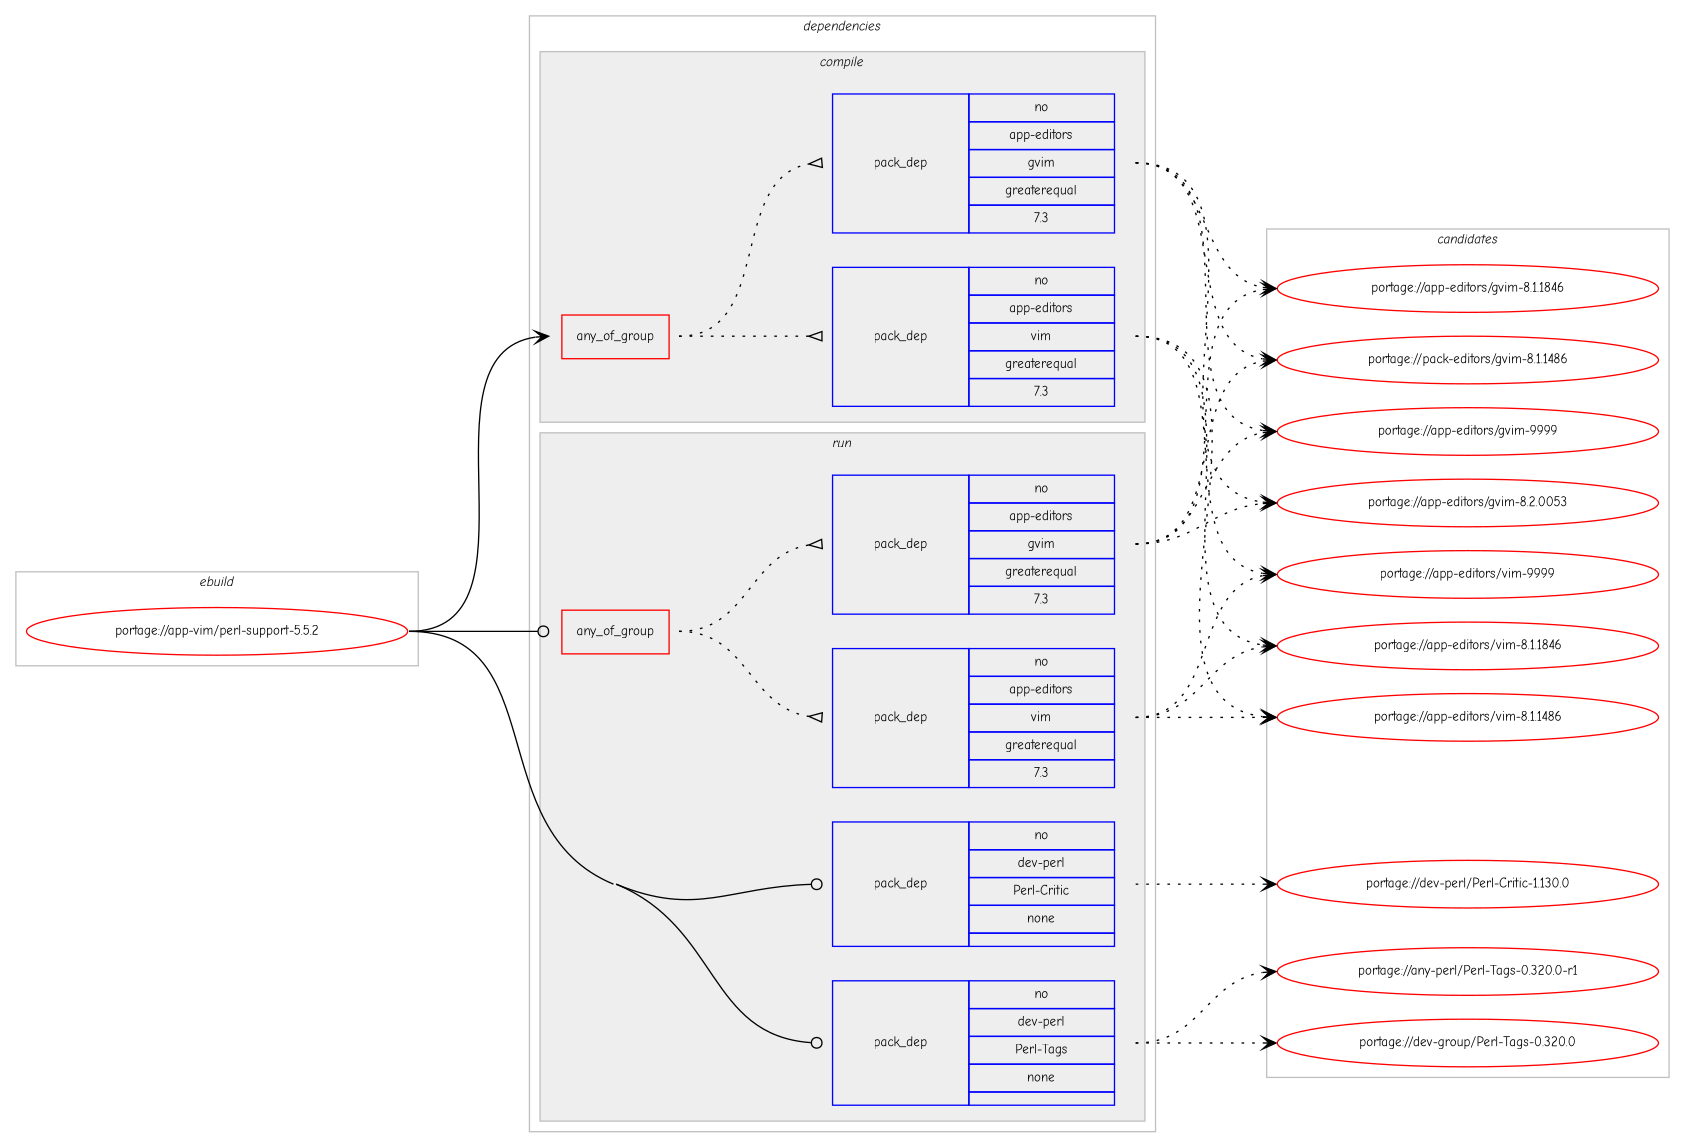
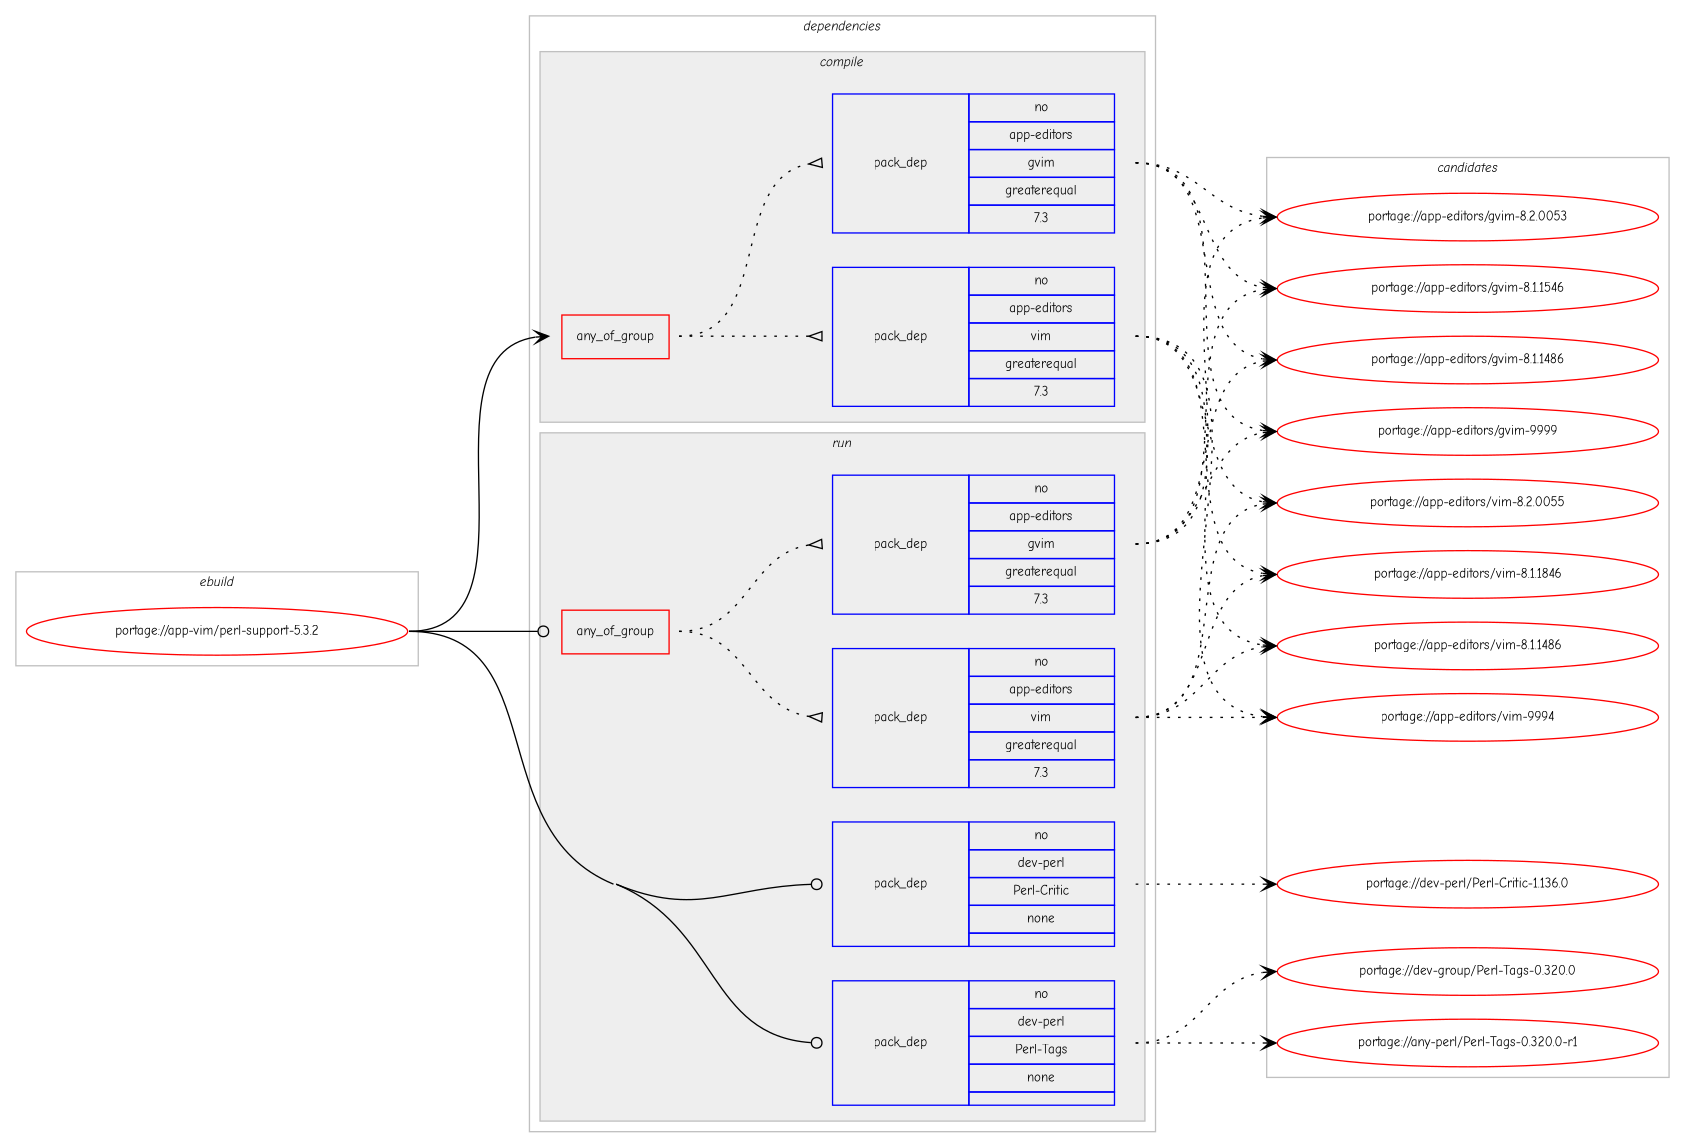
(1468, 289) -> (1468, 289)
(1468, 360) -> (1468, 360)
none -> (1468, 503)
(1468, 574) -> (1468, 717)
(217, 631) -> (217, 631)
(1468, 884) -> (1468, 884)
